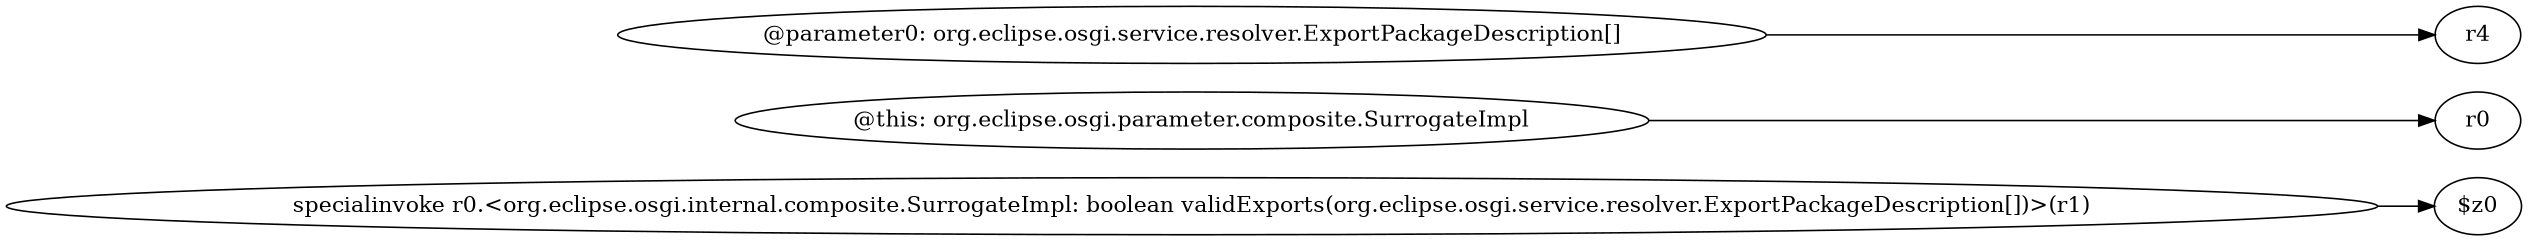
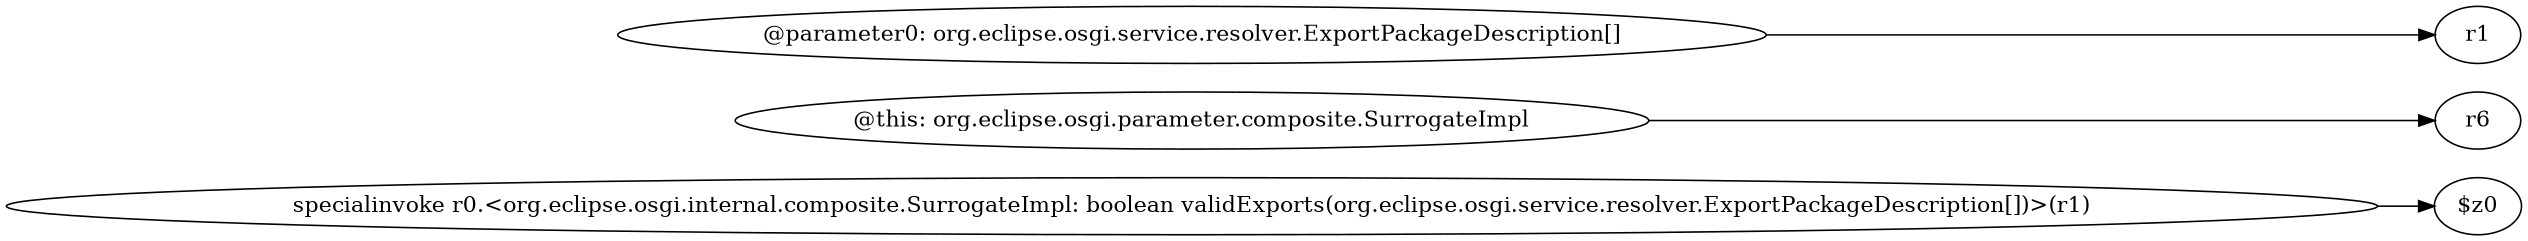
(2478, 35) -> (2478, 35)
(2478, 121) -> (2478, 121)
